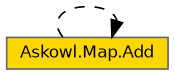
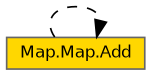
(87, 53) -> (76, 53)
